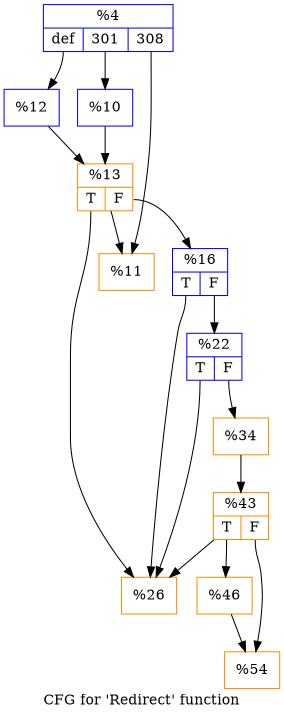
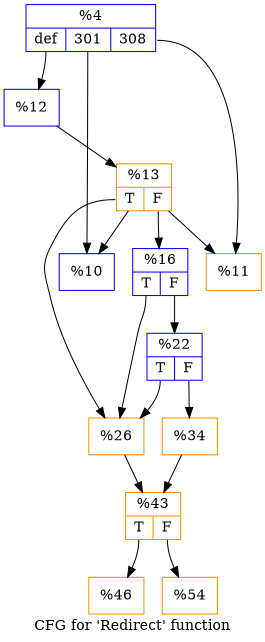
(105, 140) -> (117, 228)
(196, 555) -> (131, 469)
(237, 628) -> none
